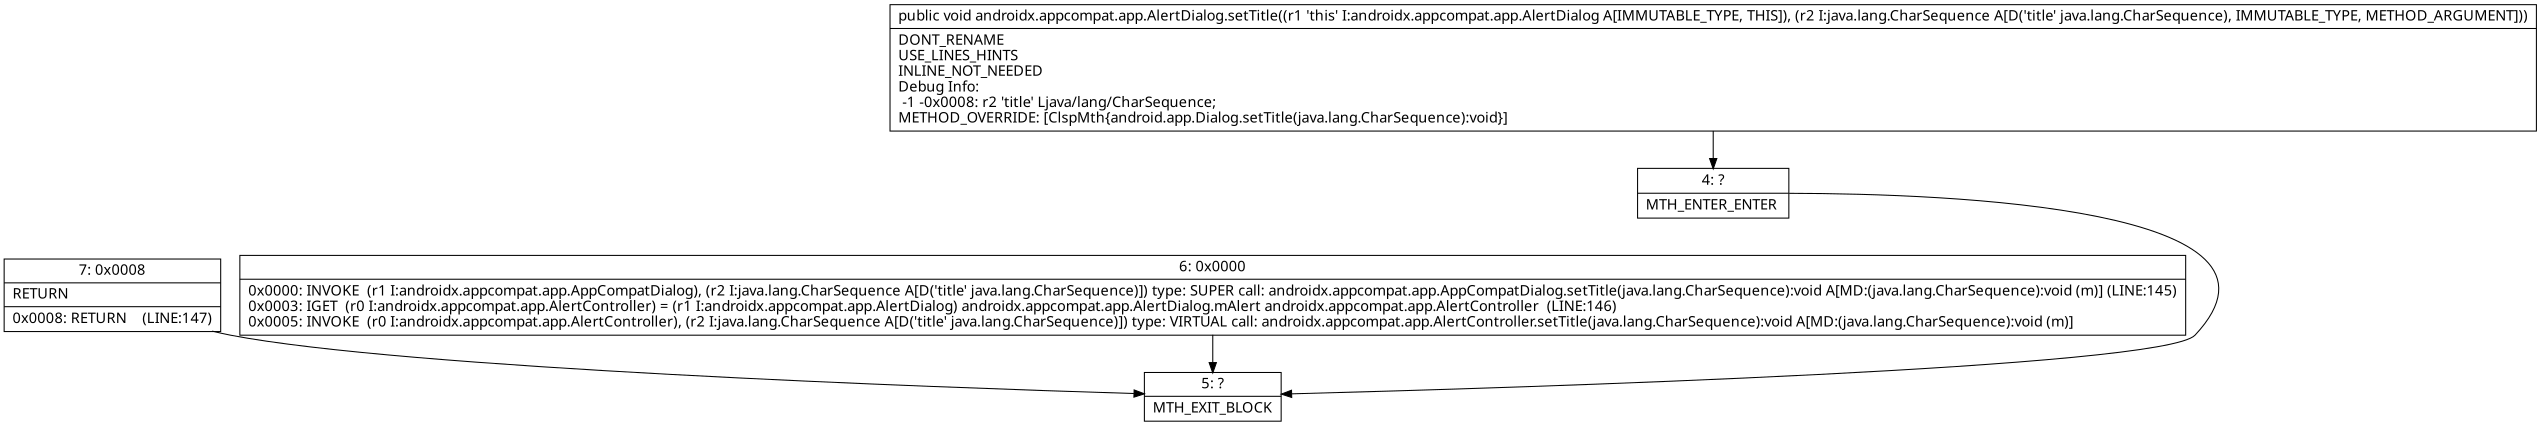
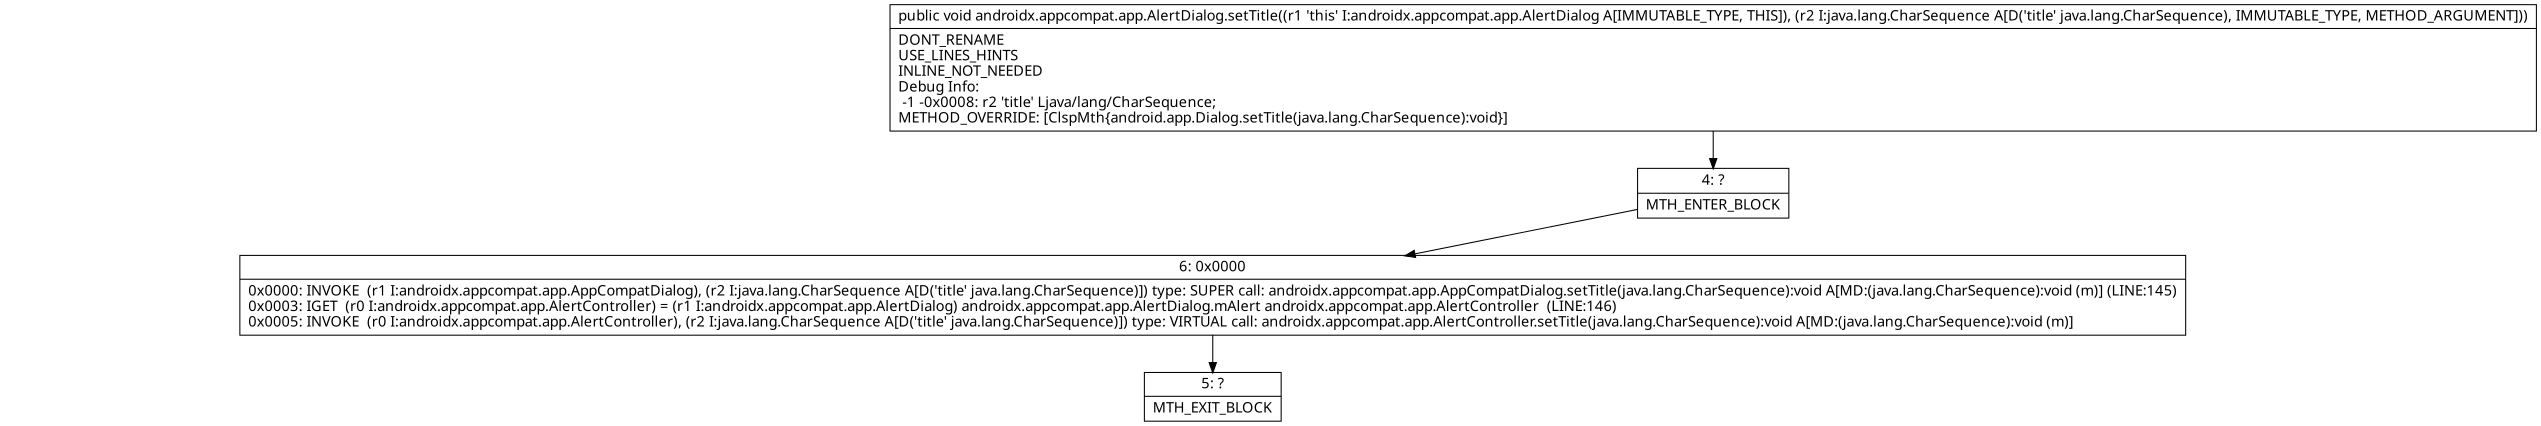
(1712, 205) -> (1713, 205)
(112, 295) -> none
(2000, 363) -> (1526, 232)
